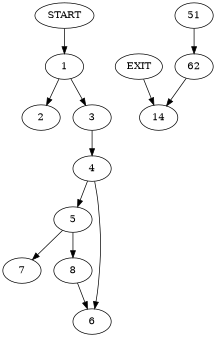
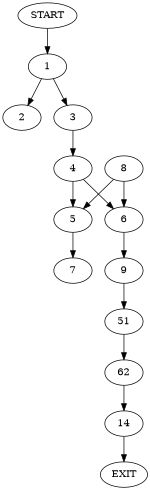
(147, 89) -> (124, 446)
(73, 242) -> (102, 191)
none -> (124, 271)
